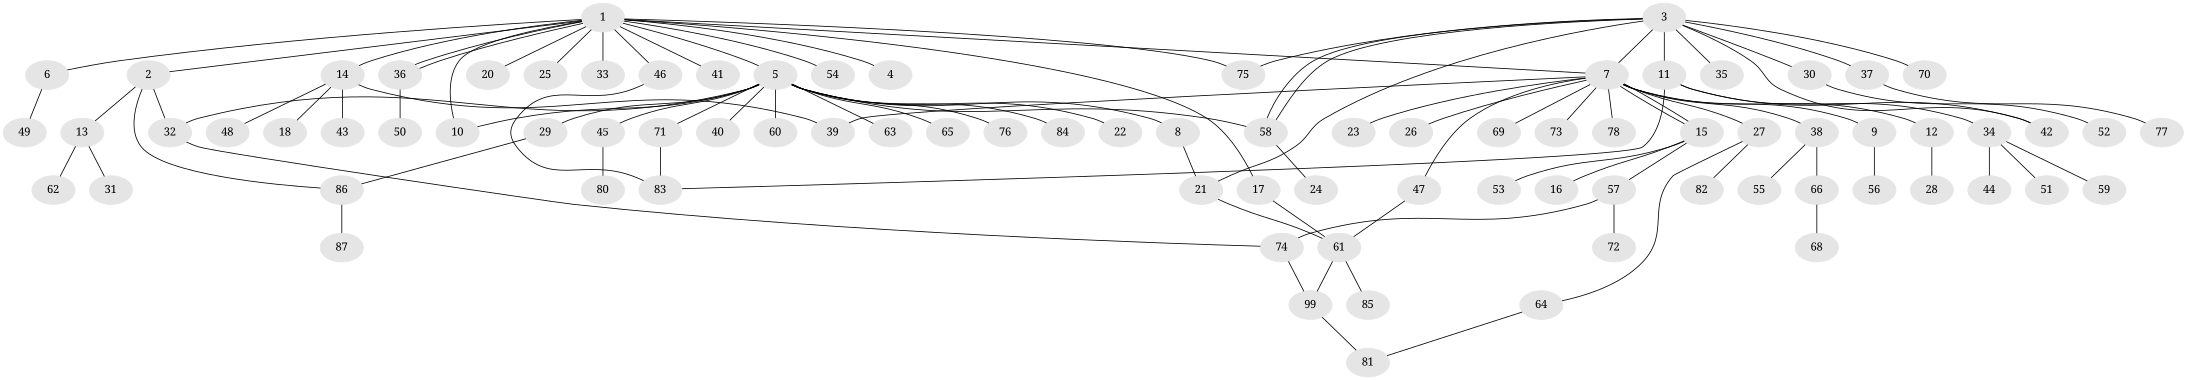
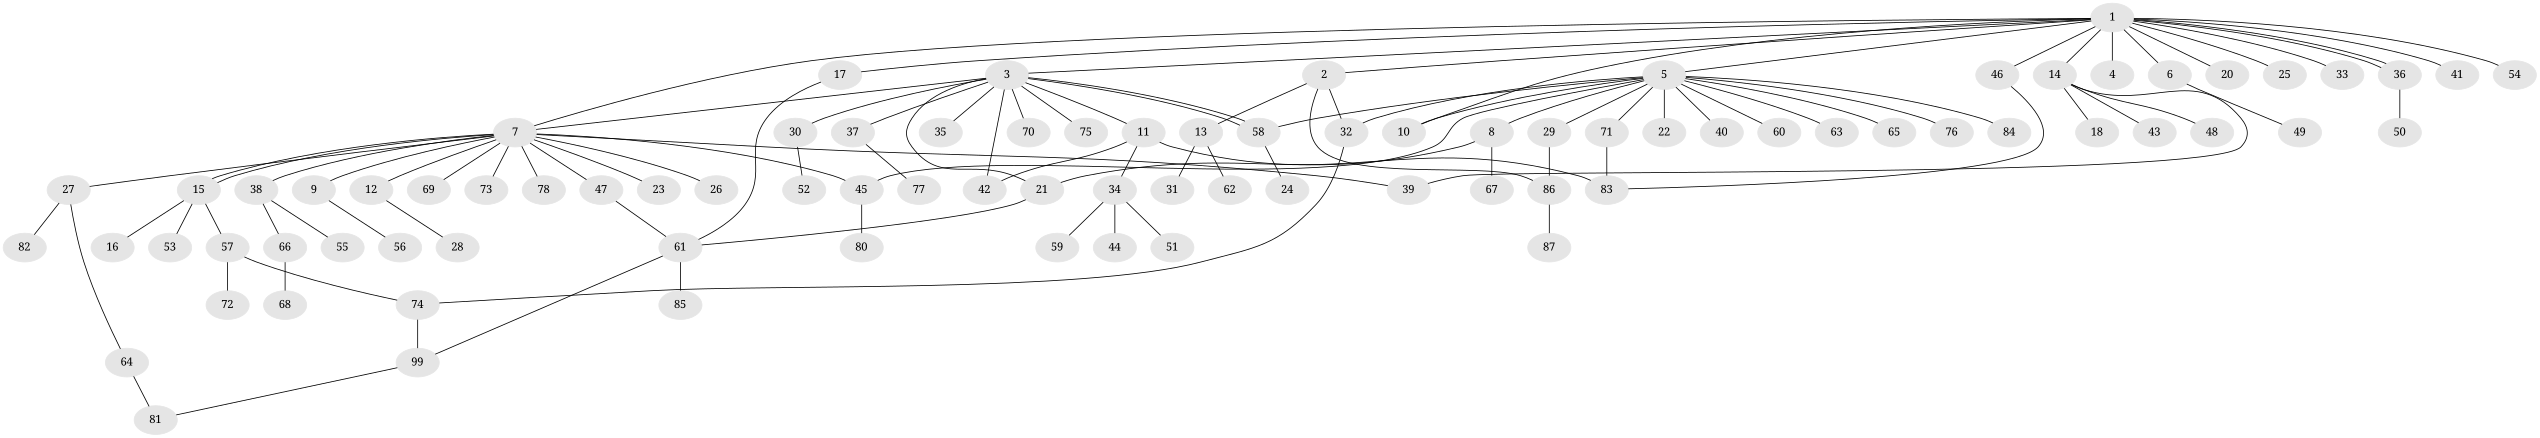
(927, 32) -> (1560, 46)
none -> (700, 148)
none -> (1492, 190)
